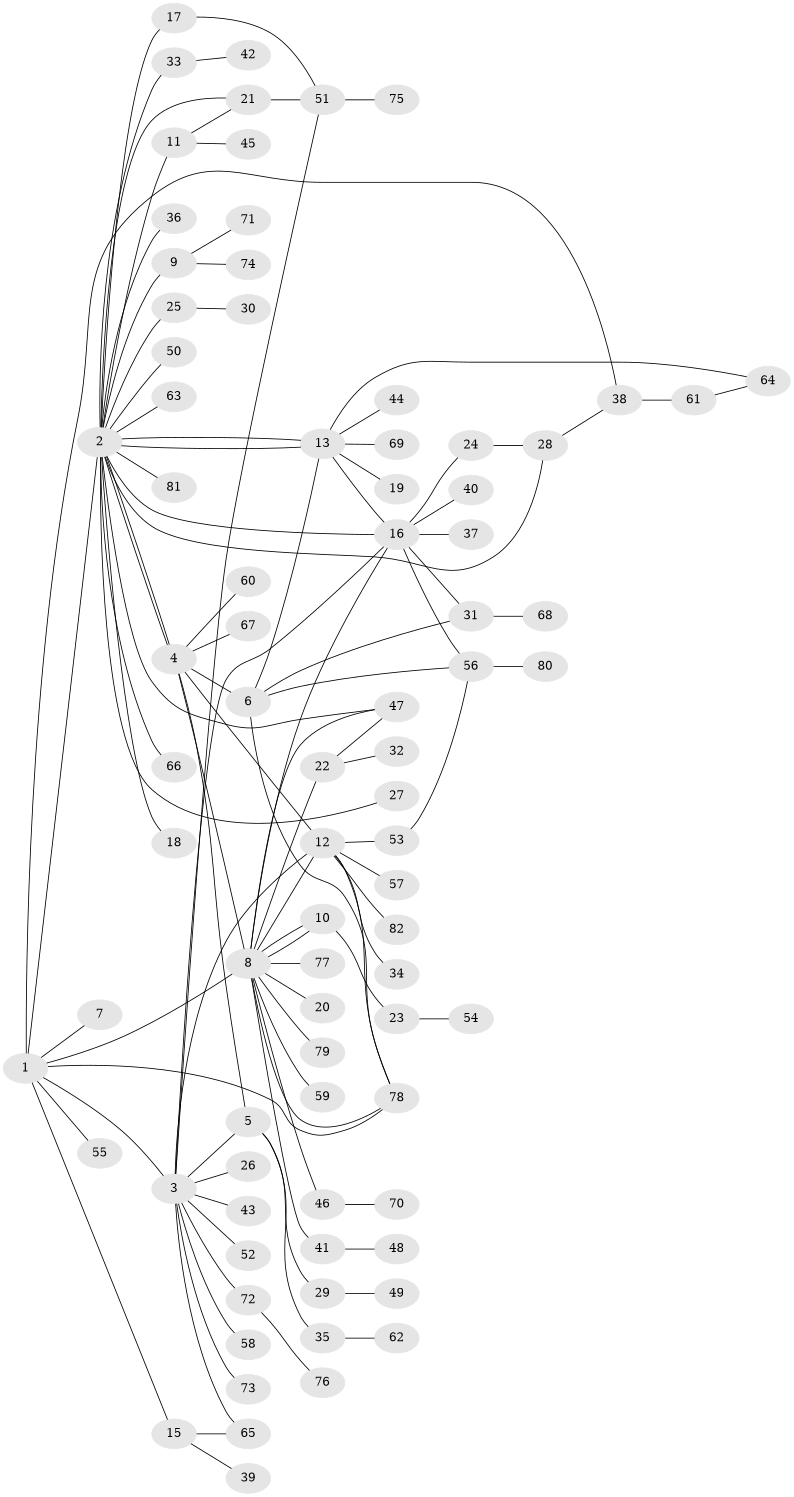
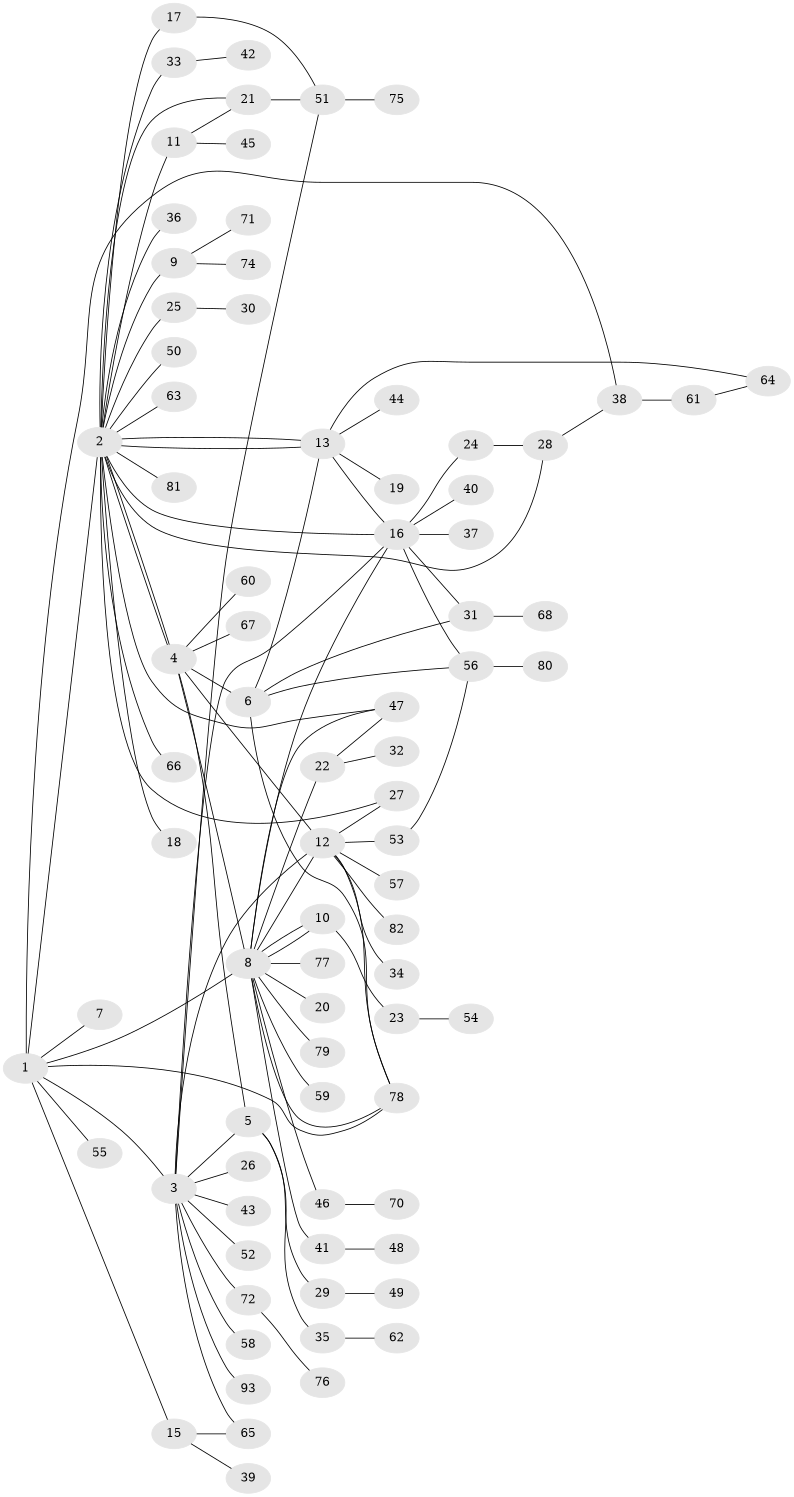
(397, 445) -> none
none -> (360, 820)
(248, 1389) -> (248, 1389)
